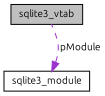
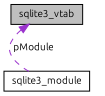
(58, 43) -> (10, 53)
